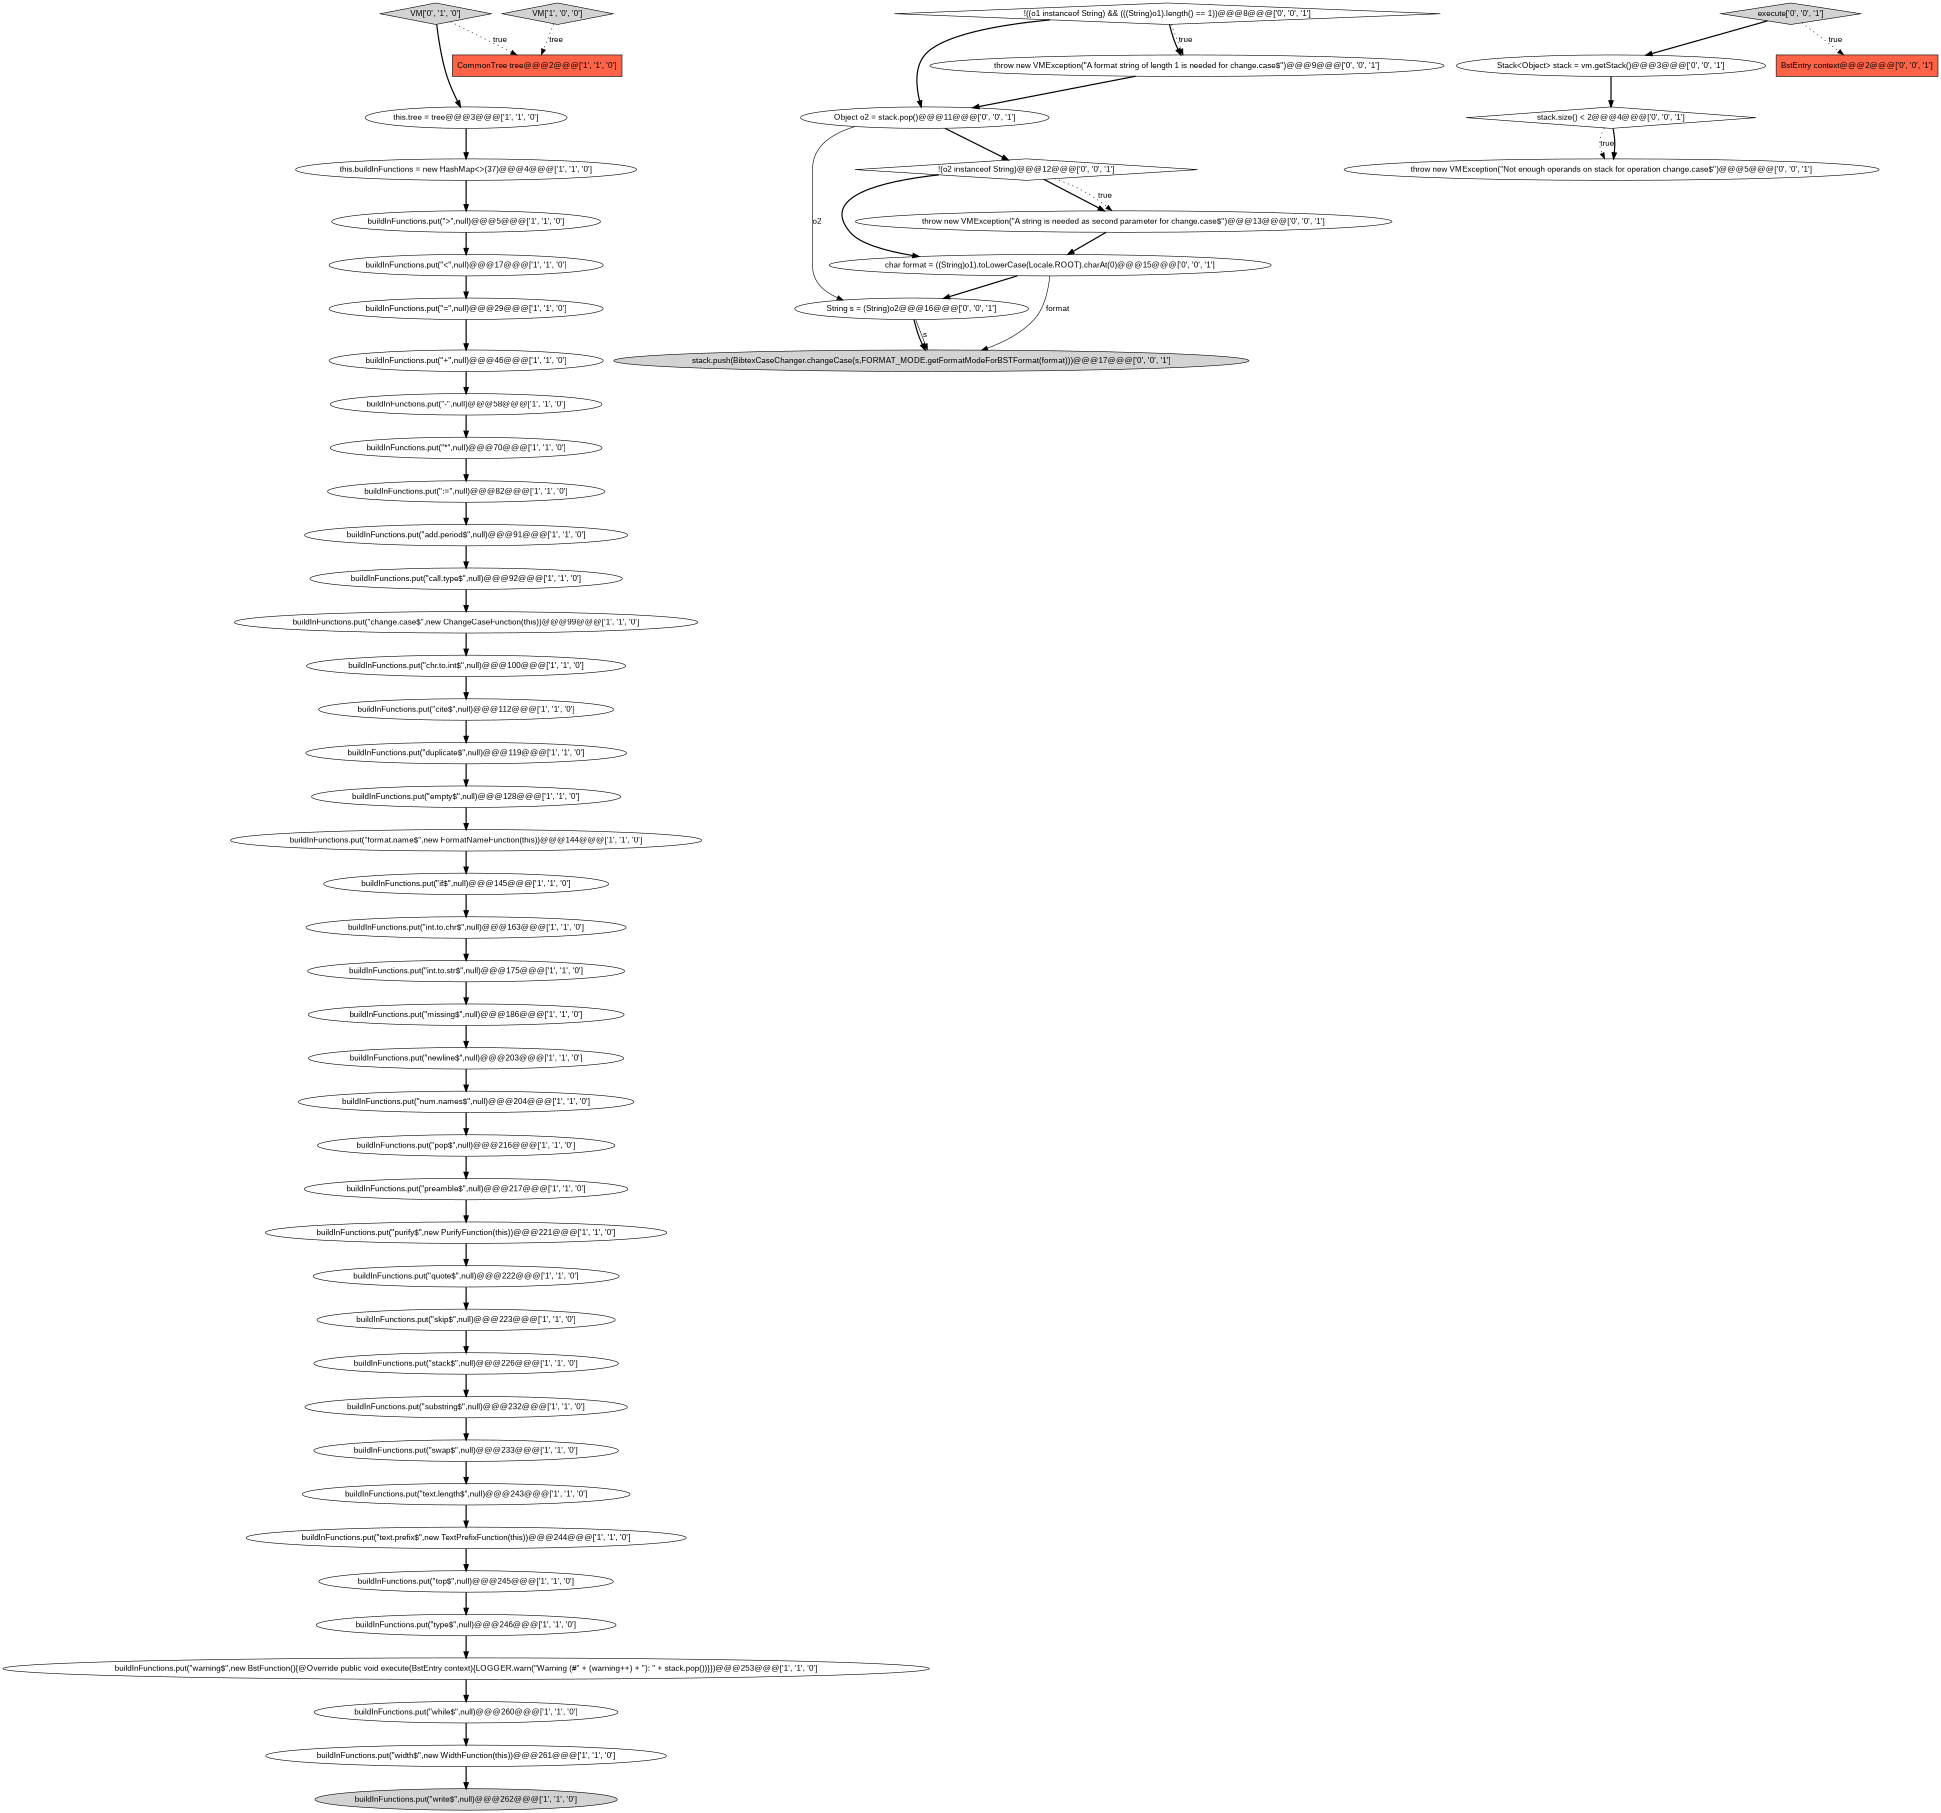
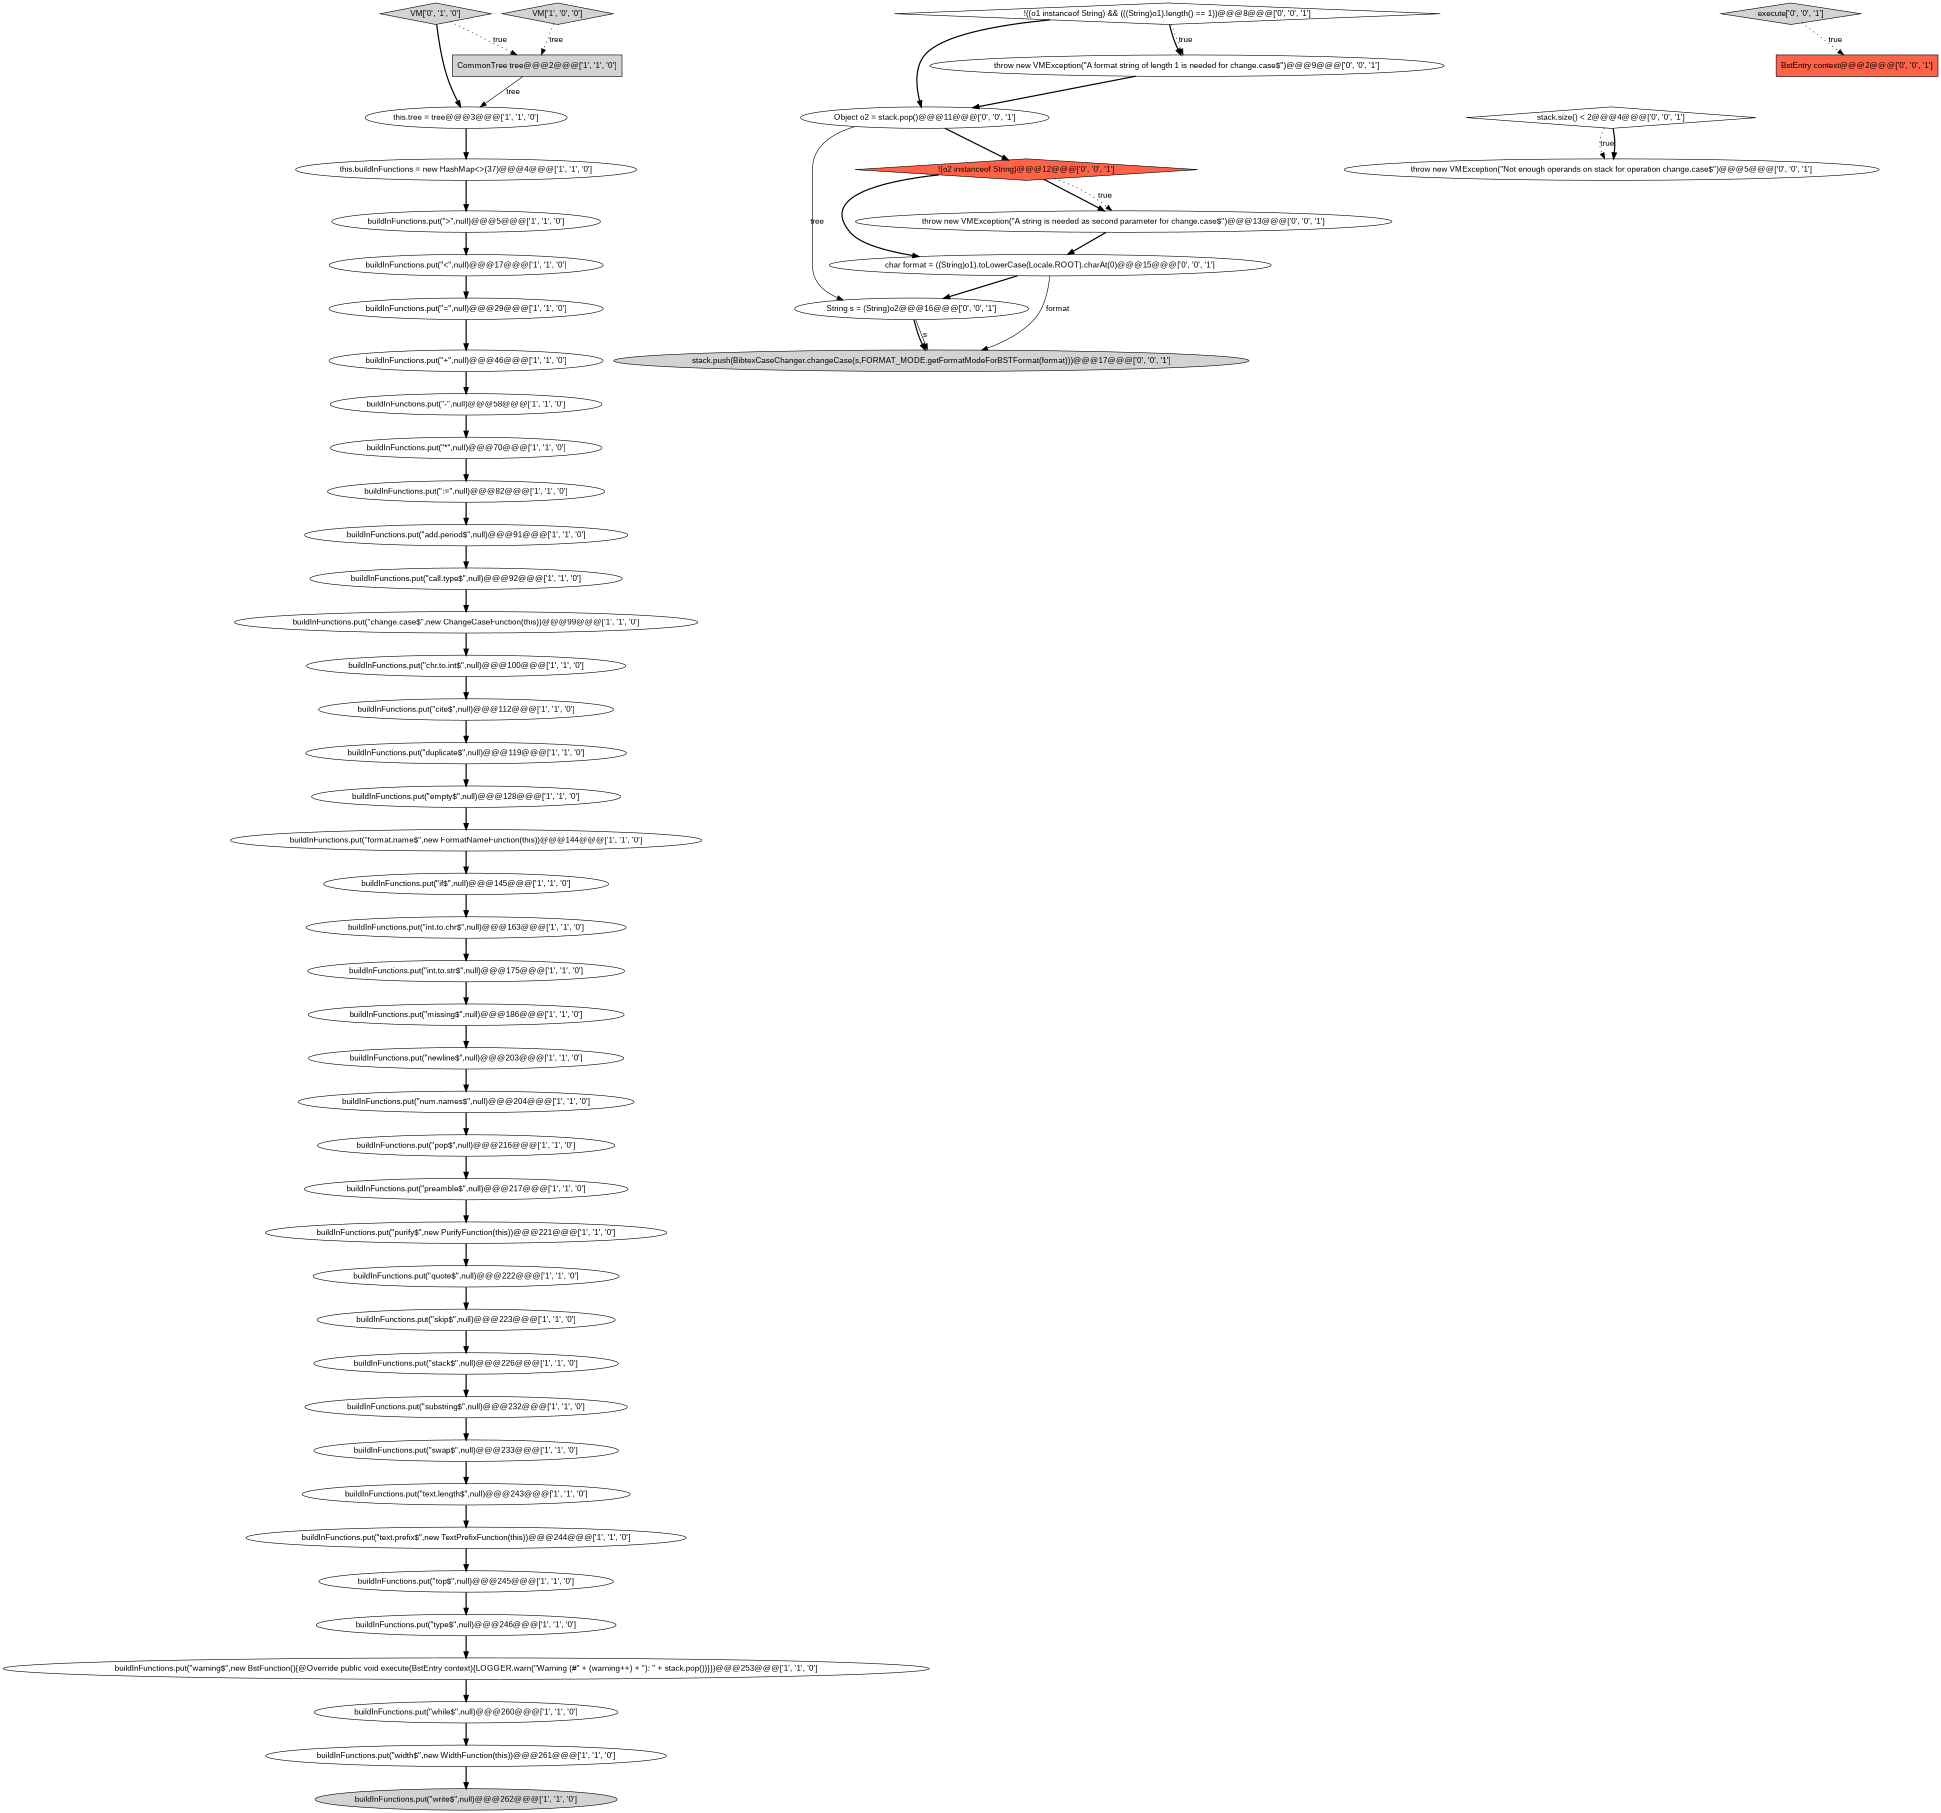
(537, 66) -> (537, 66)
(1611, 66) -> none
none -> (504, 90)
(1026, 170) -> (1026, 170)
(817, 222) -> (817, 222)
